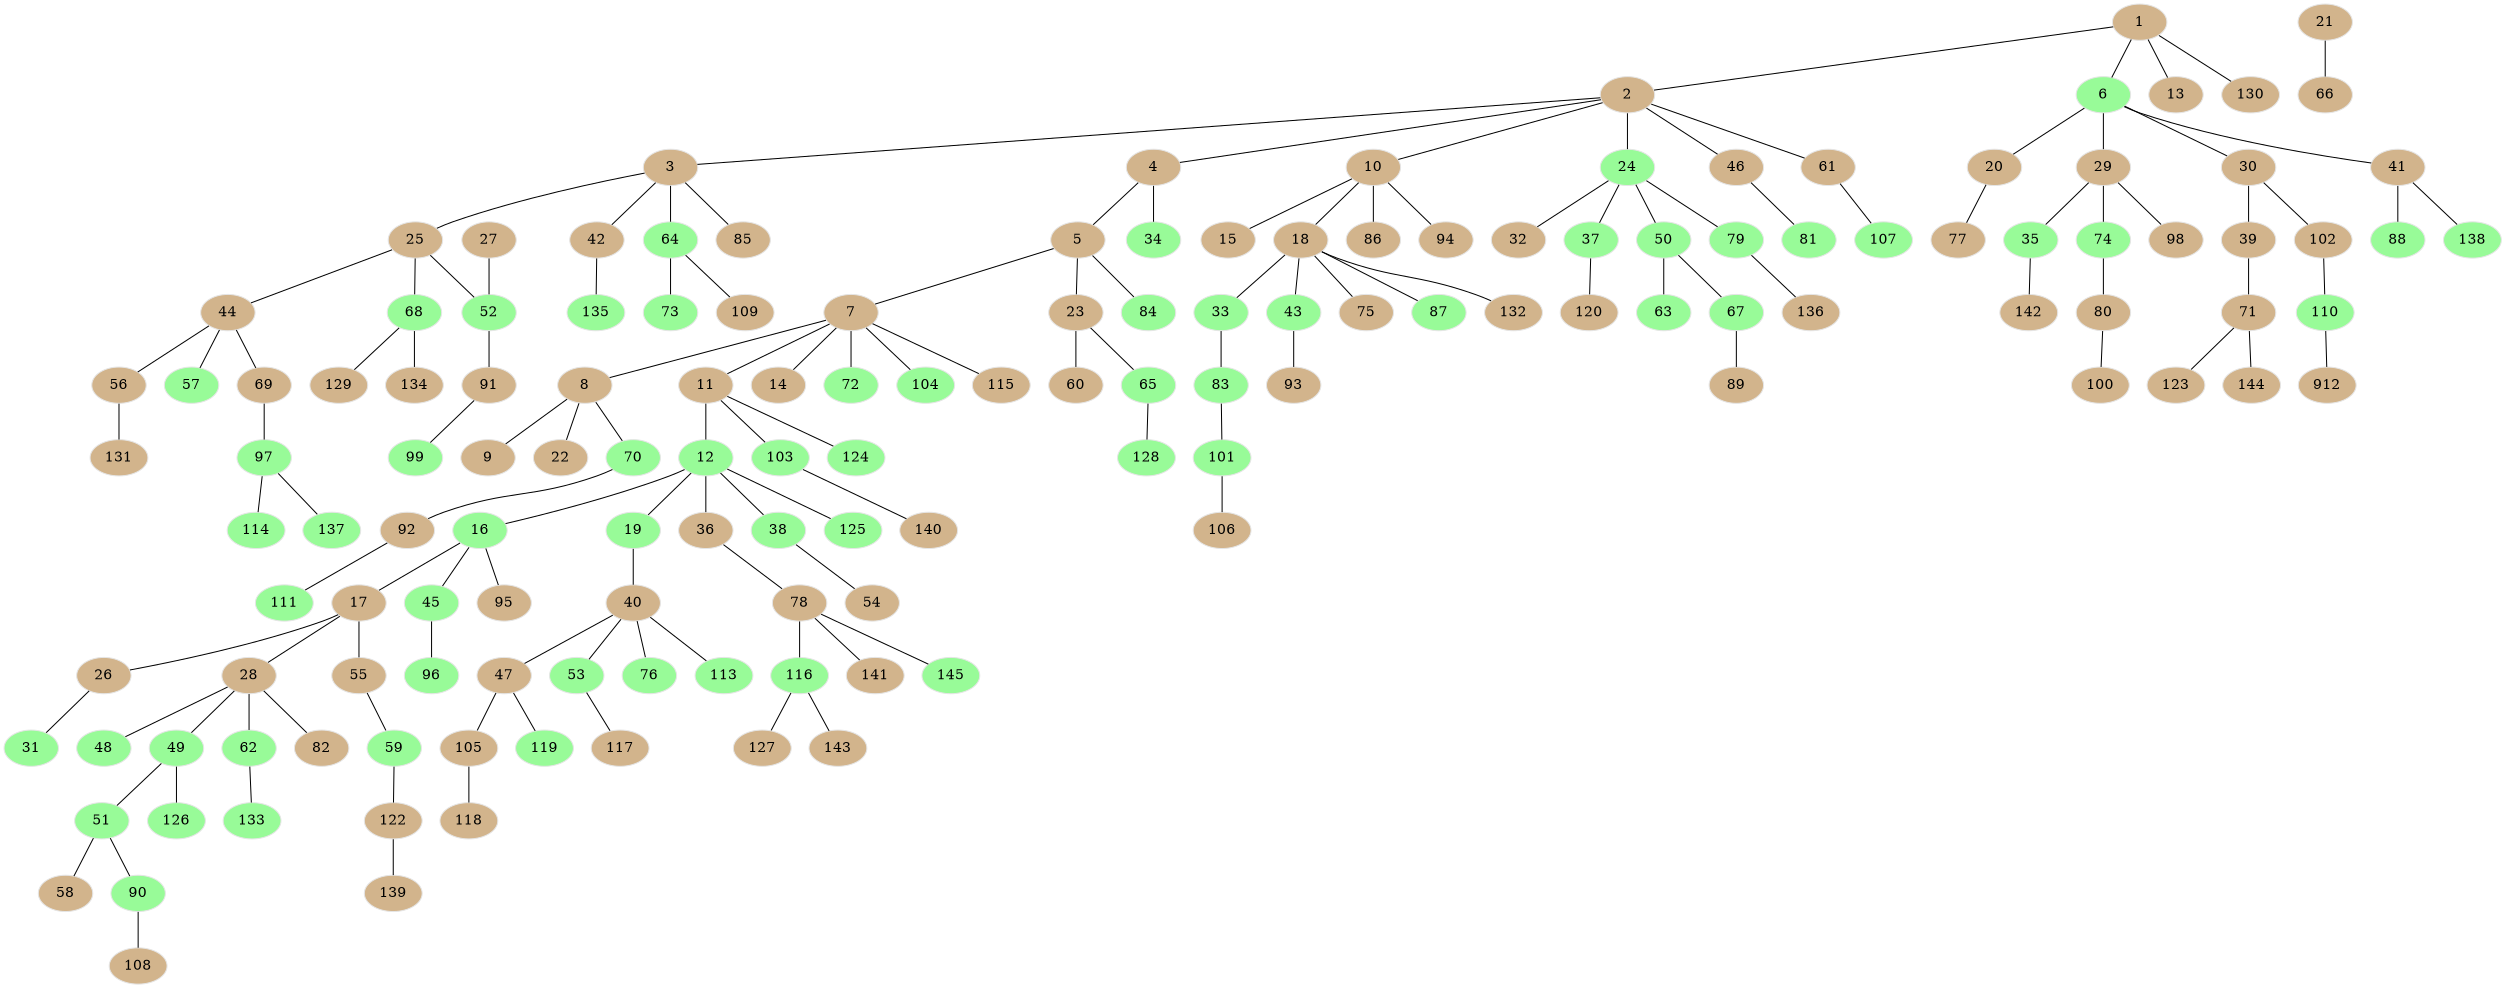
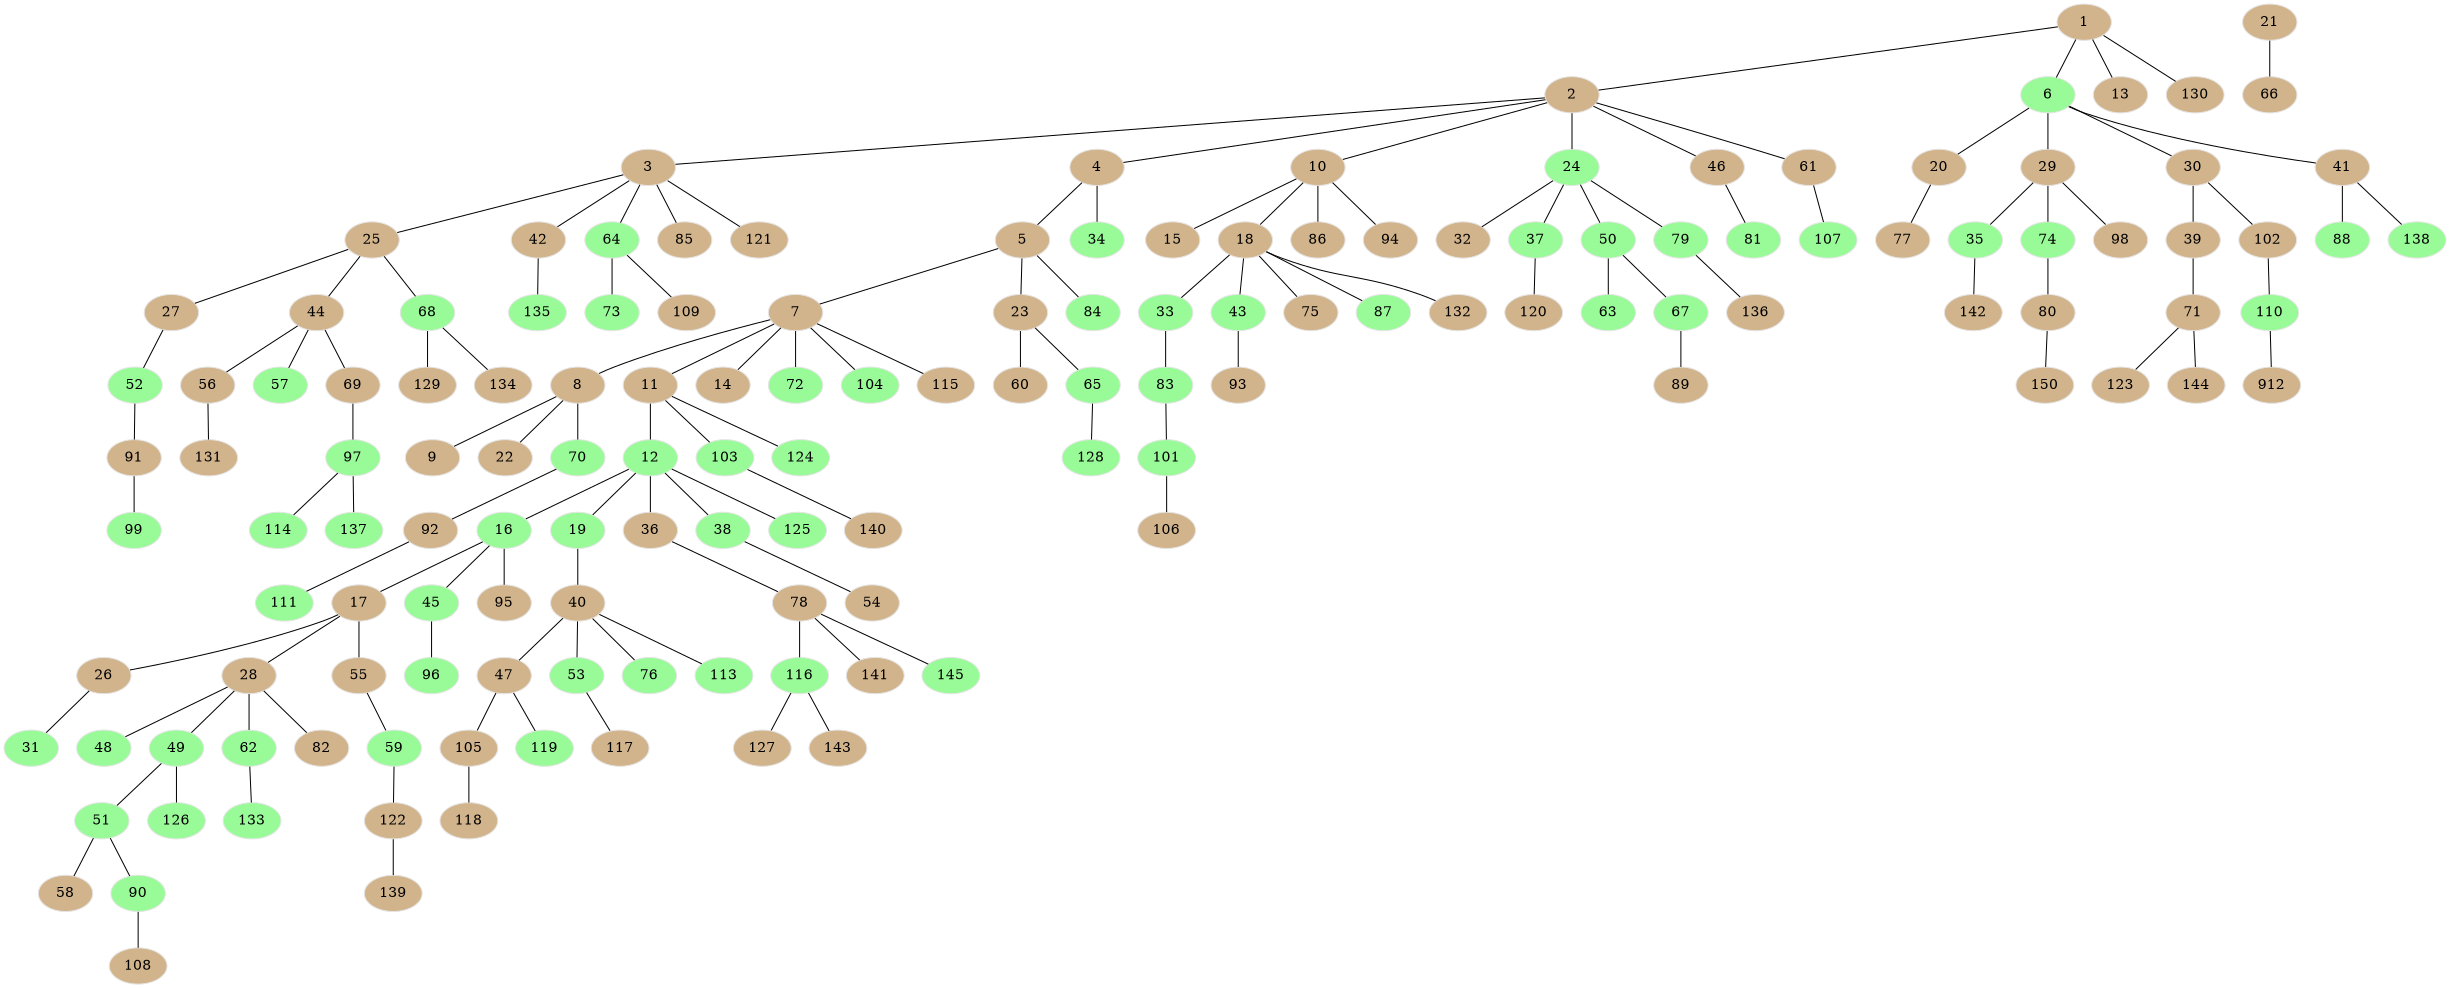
none -> (759, 240)
(452, 276) -> (272, 276)
(2100, 385) -> (2045, 385)
